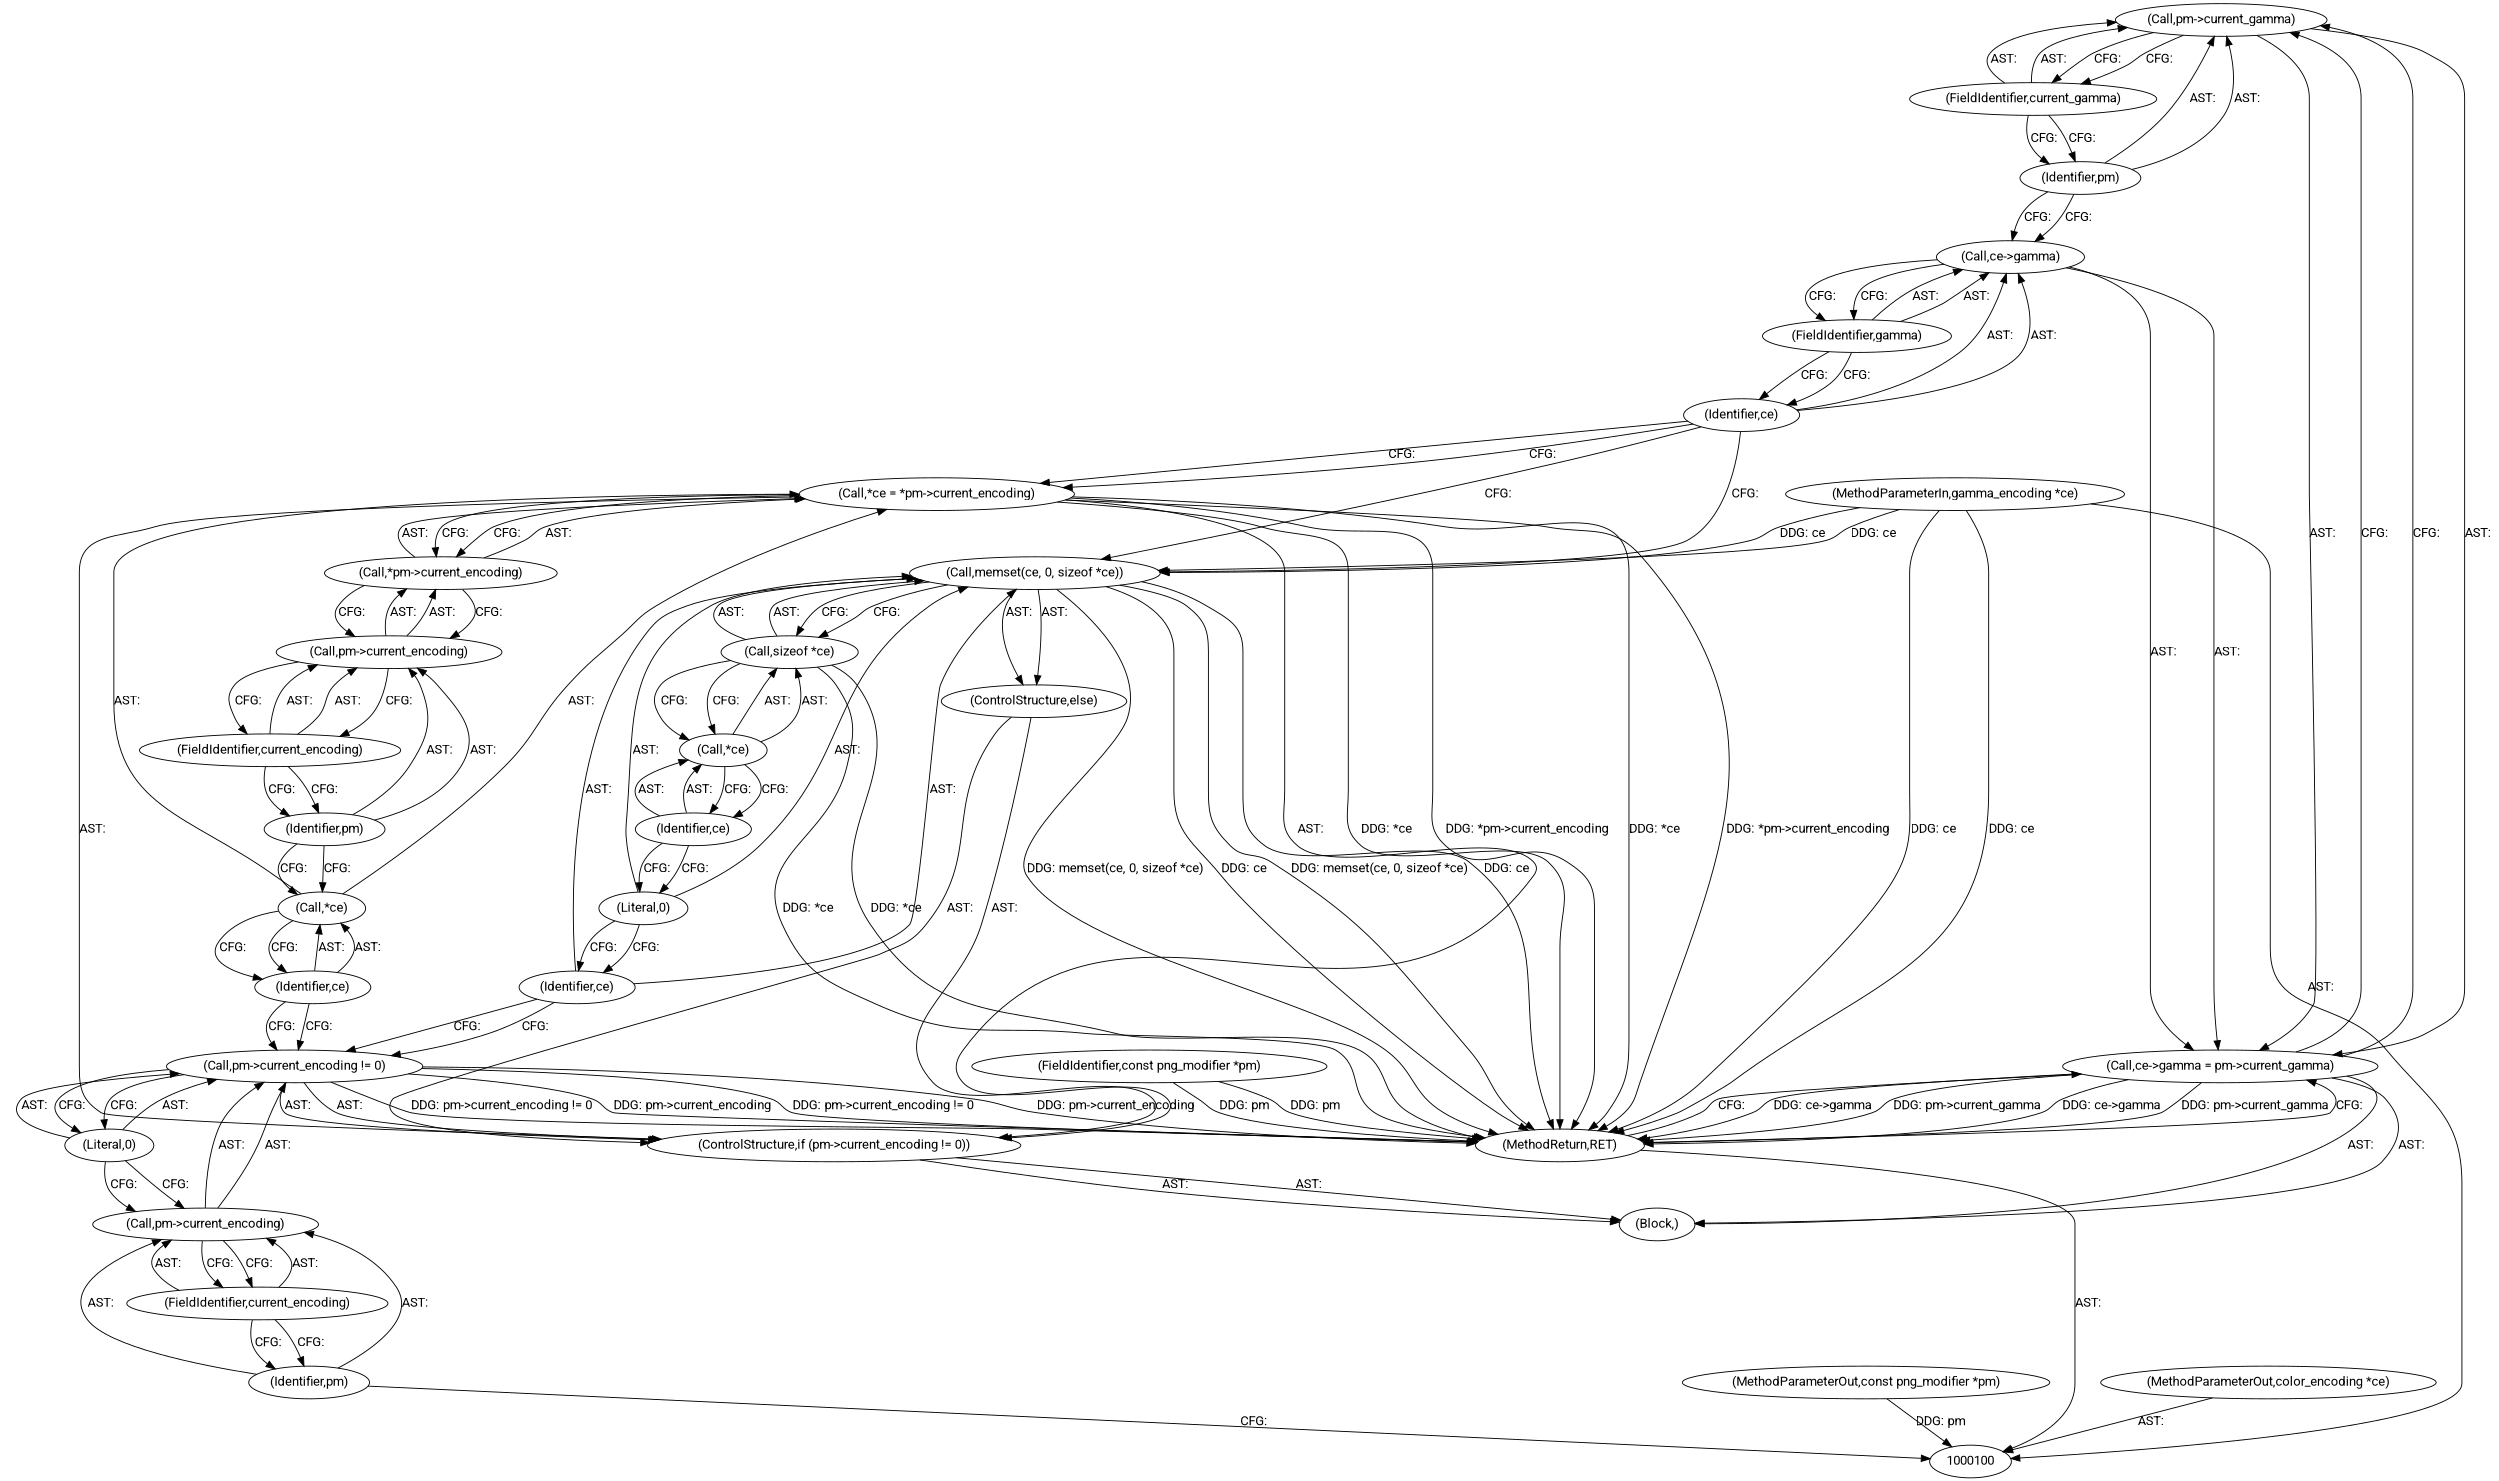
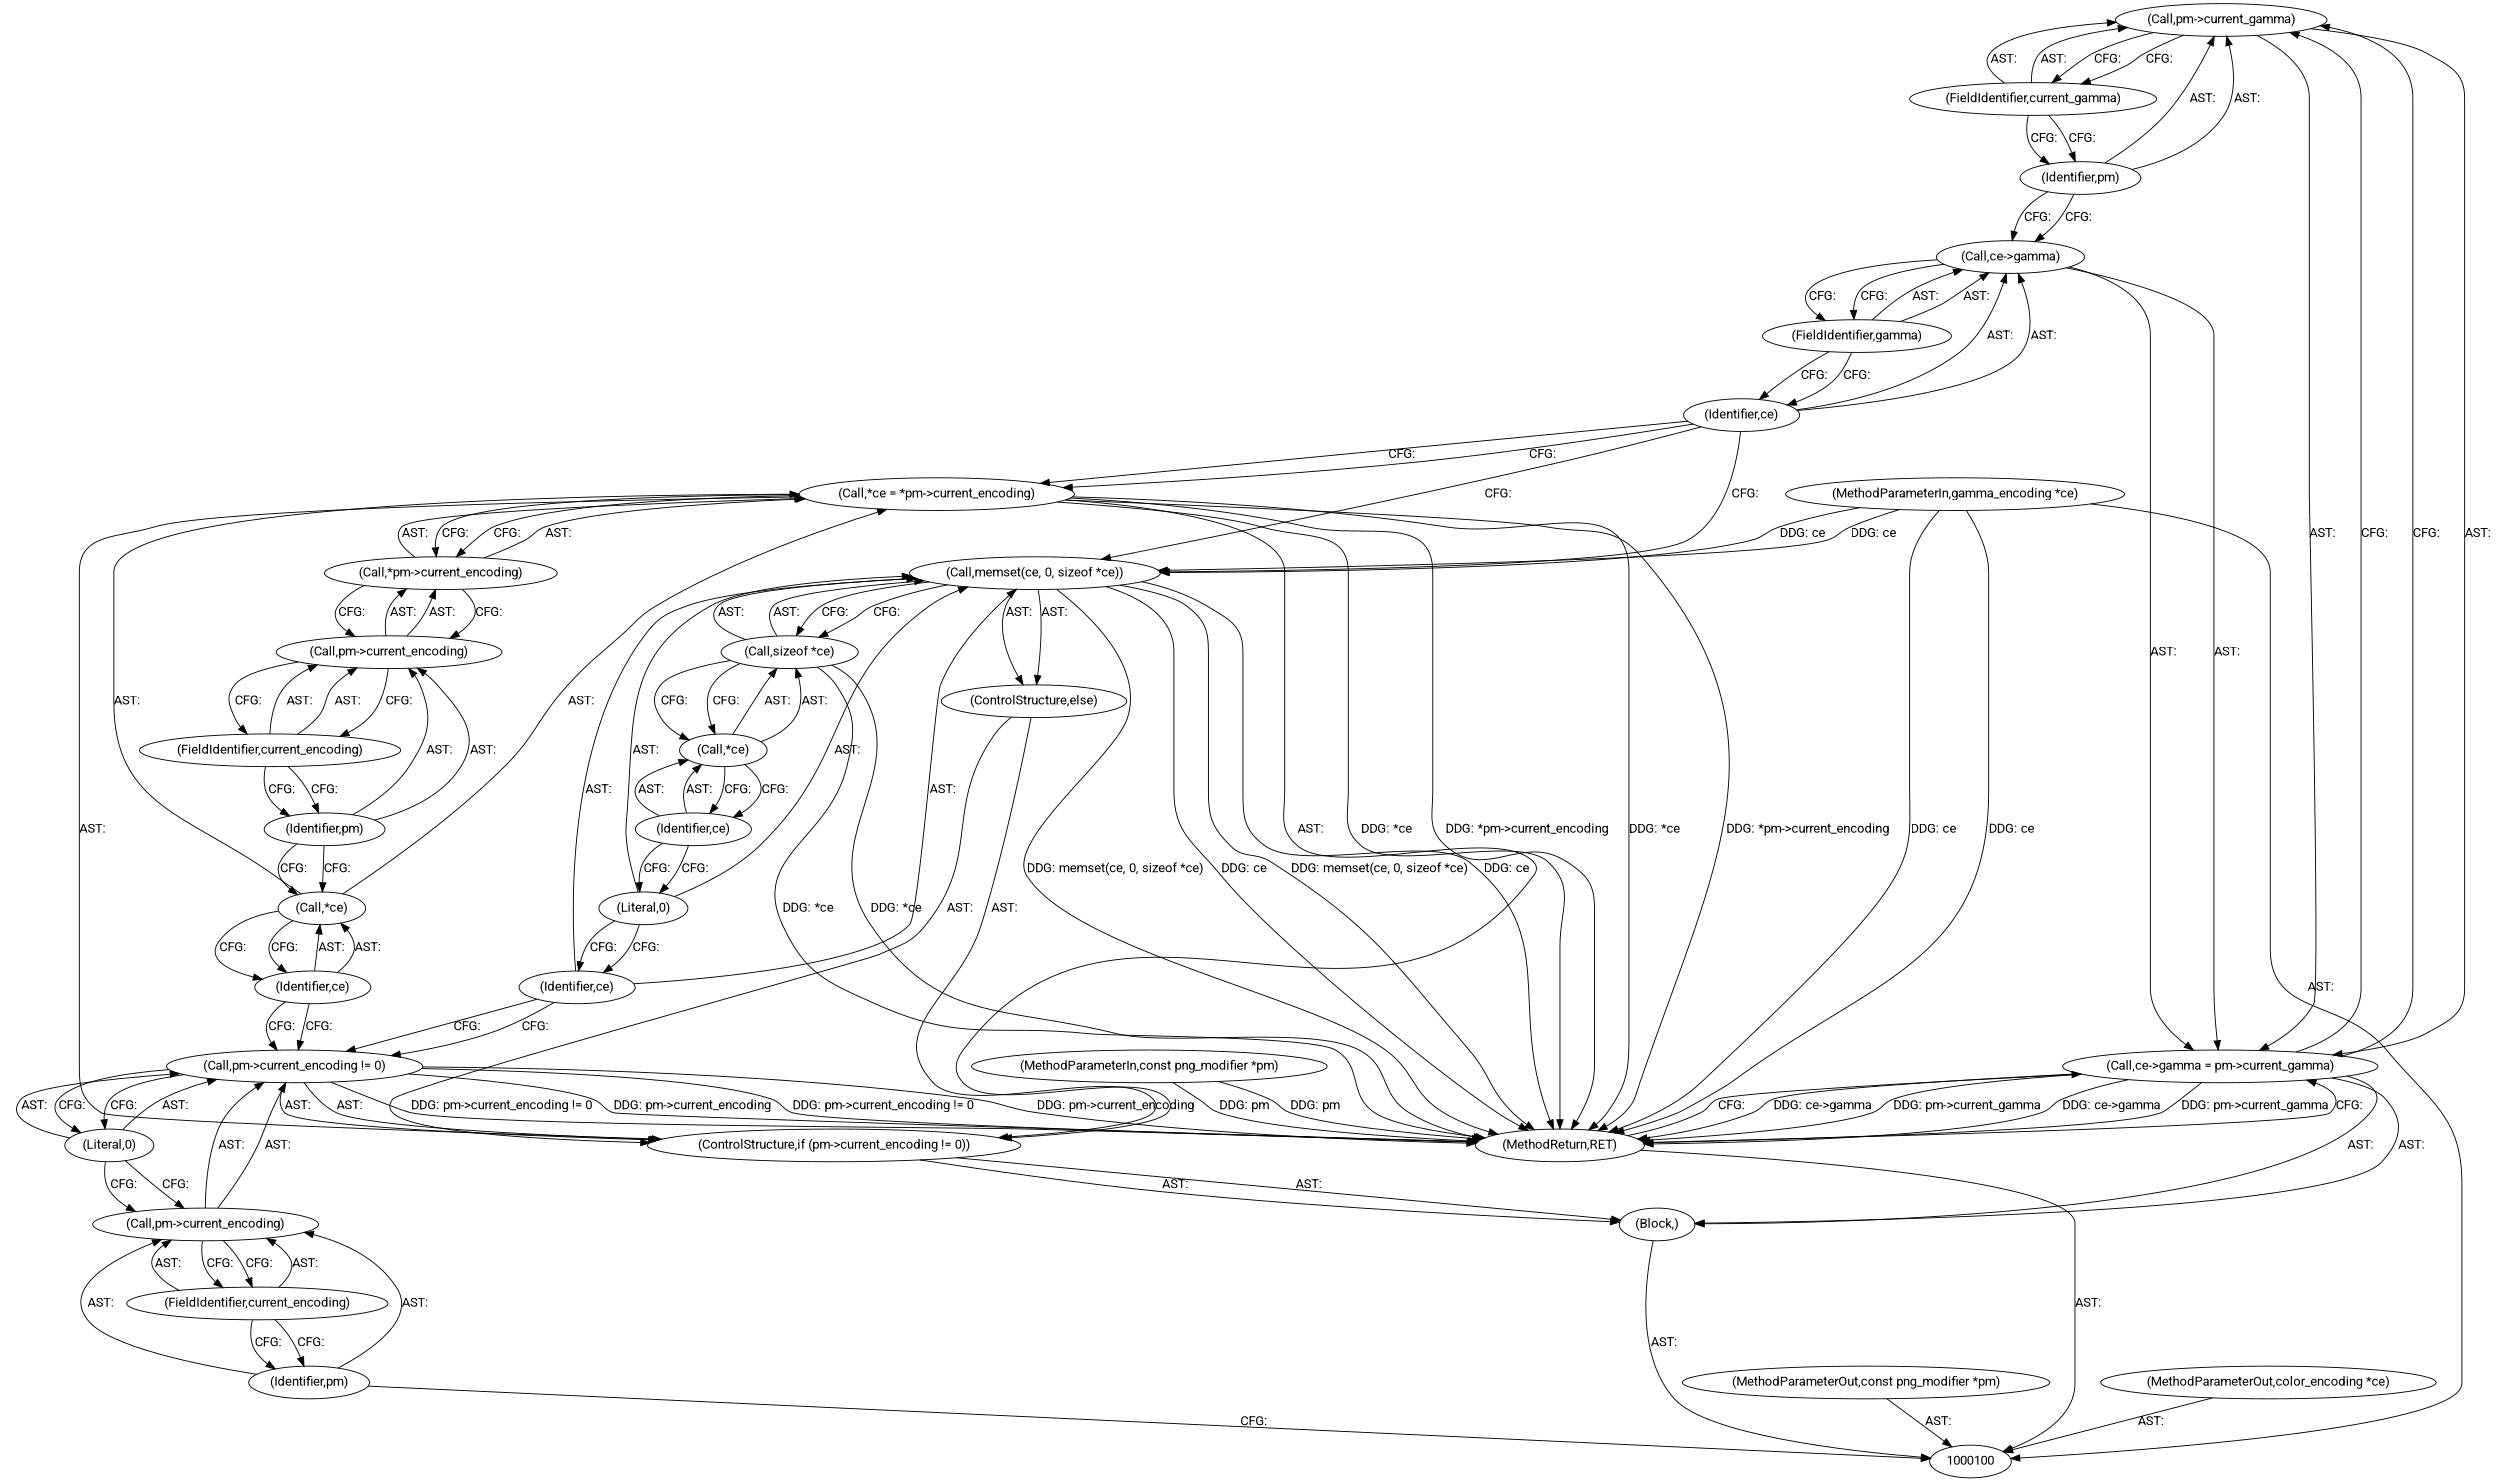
(1149, 1066) -> (1149, 1066)
none -> (1714, 1421)
(1941, 1422) -> (1941, 1422)
